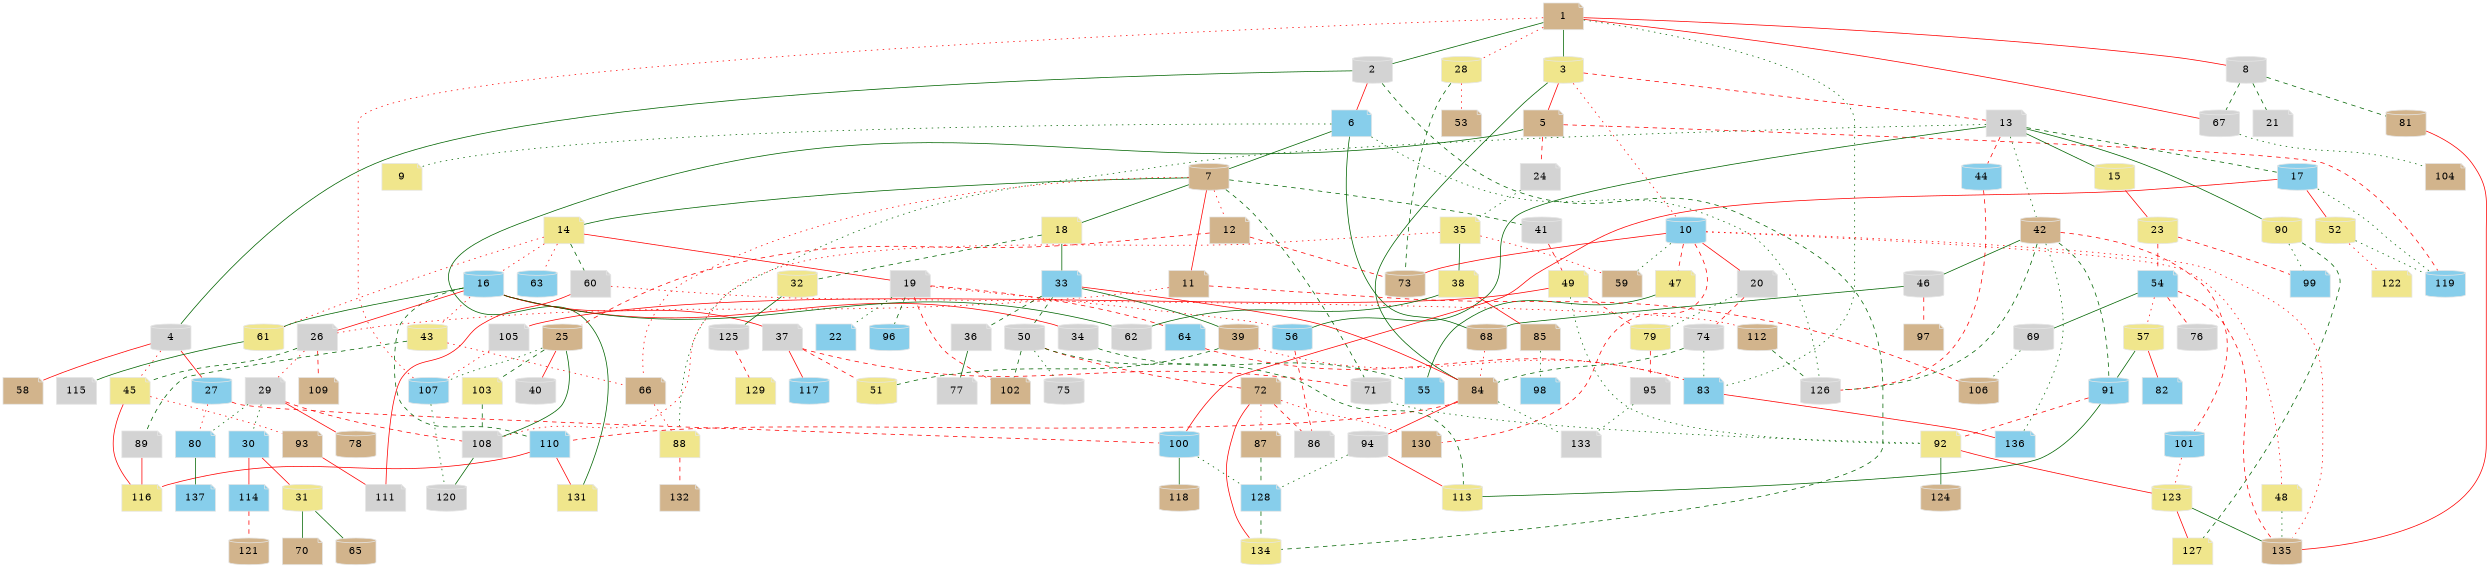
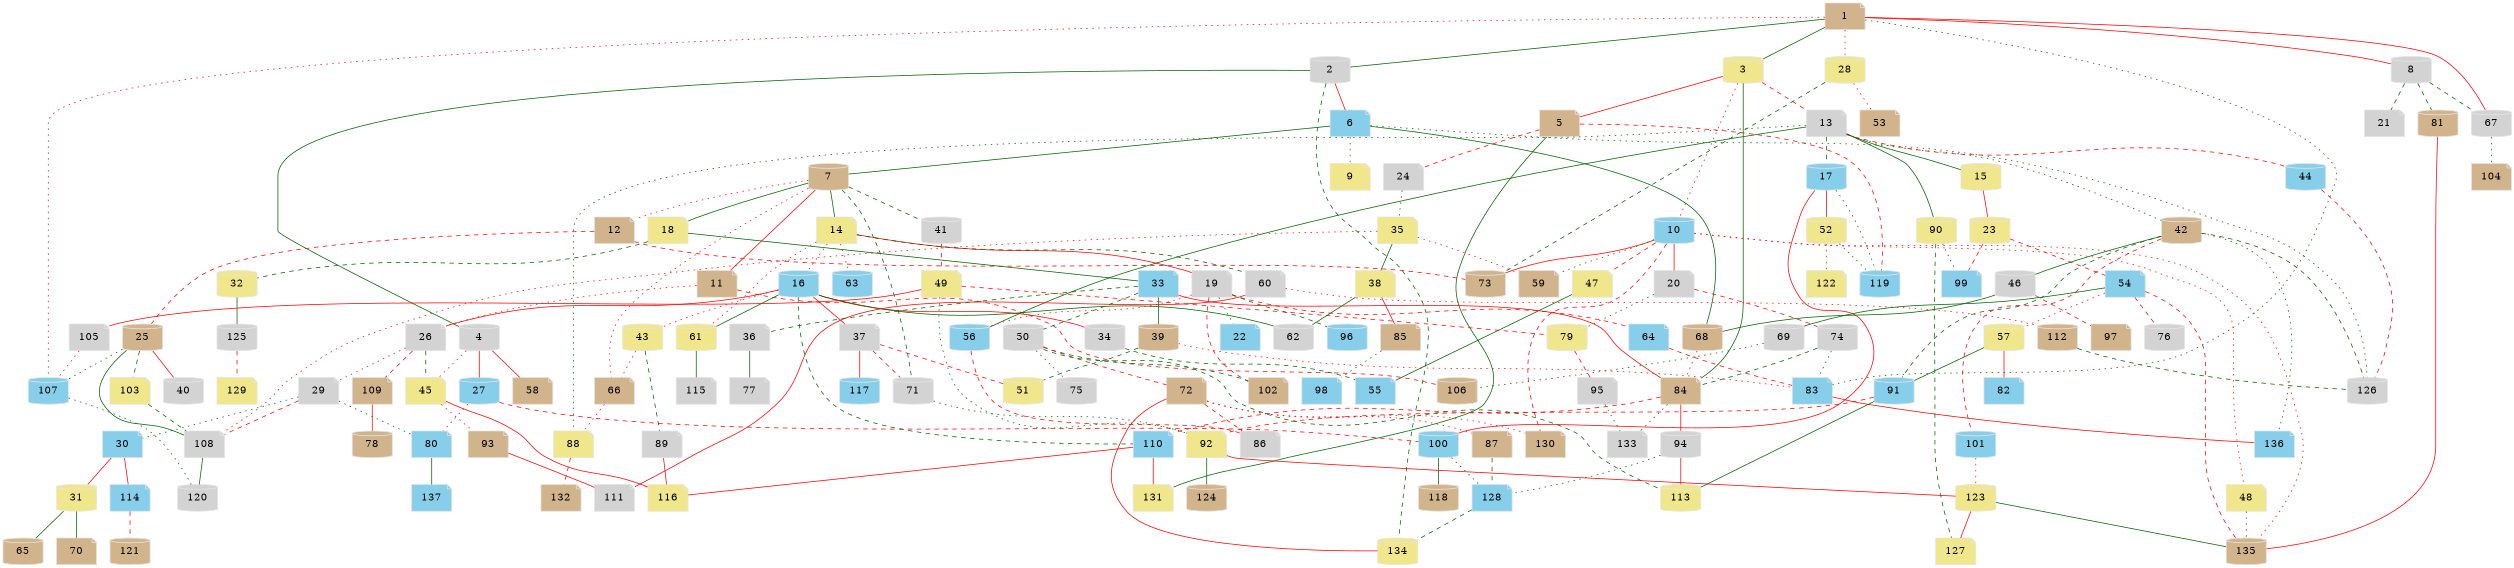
(311, 418) -> (372, 422)
